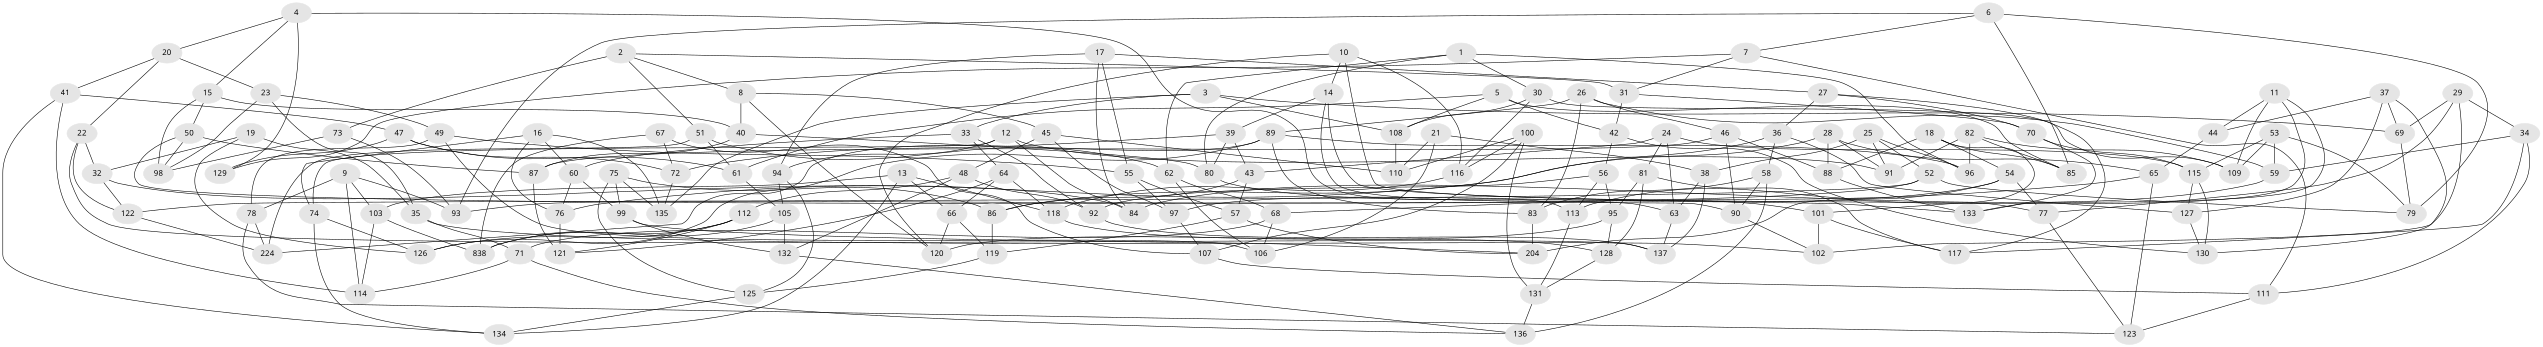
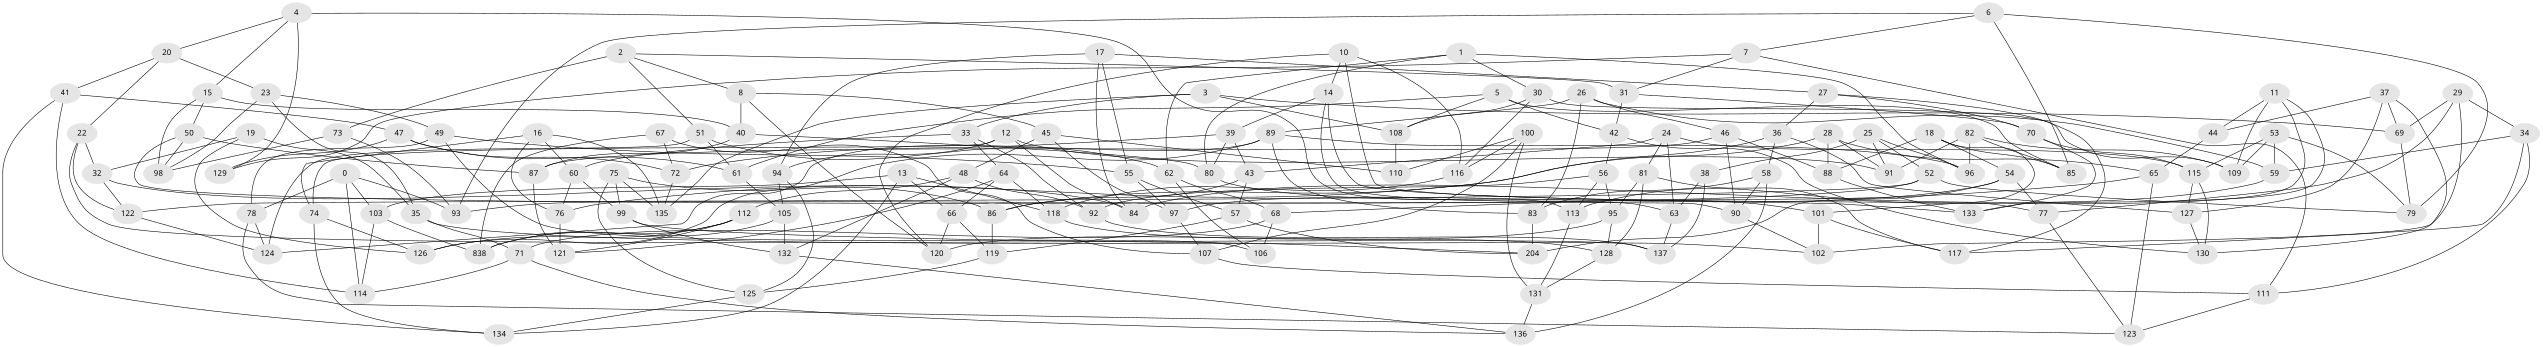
(1436, 133) -> none
(345, 174) -> (345, 174)
(267, 254) -> (267, 254)
